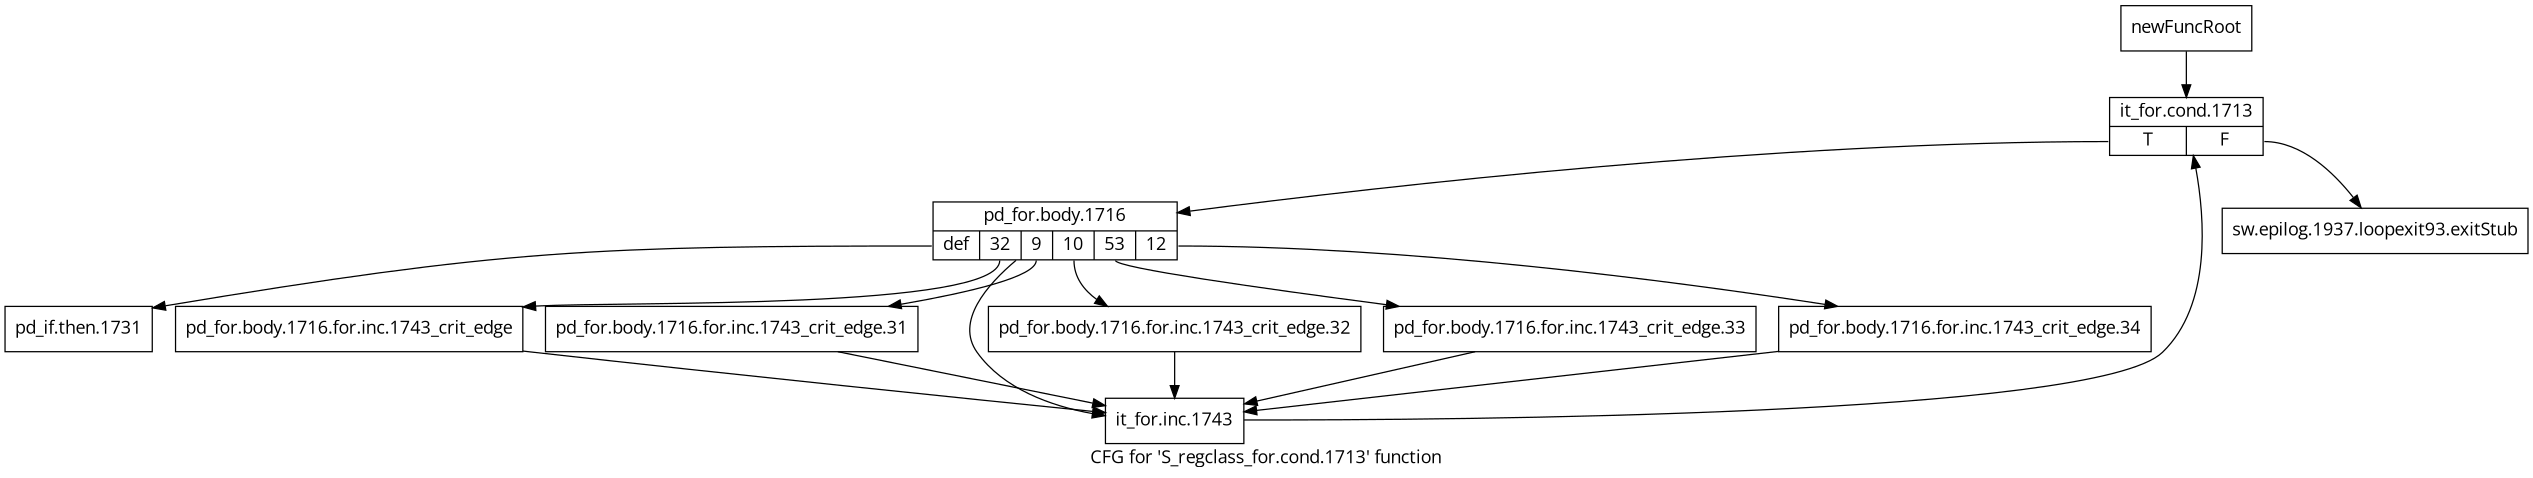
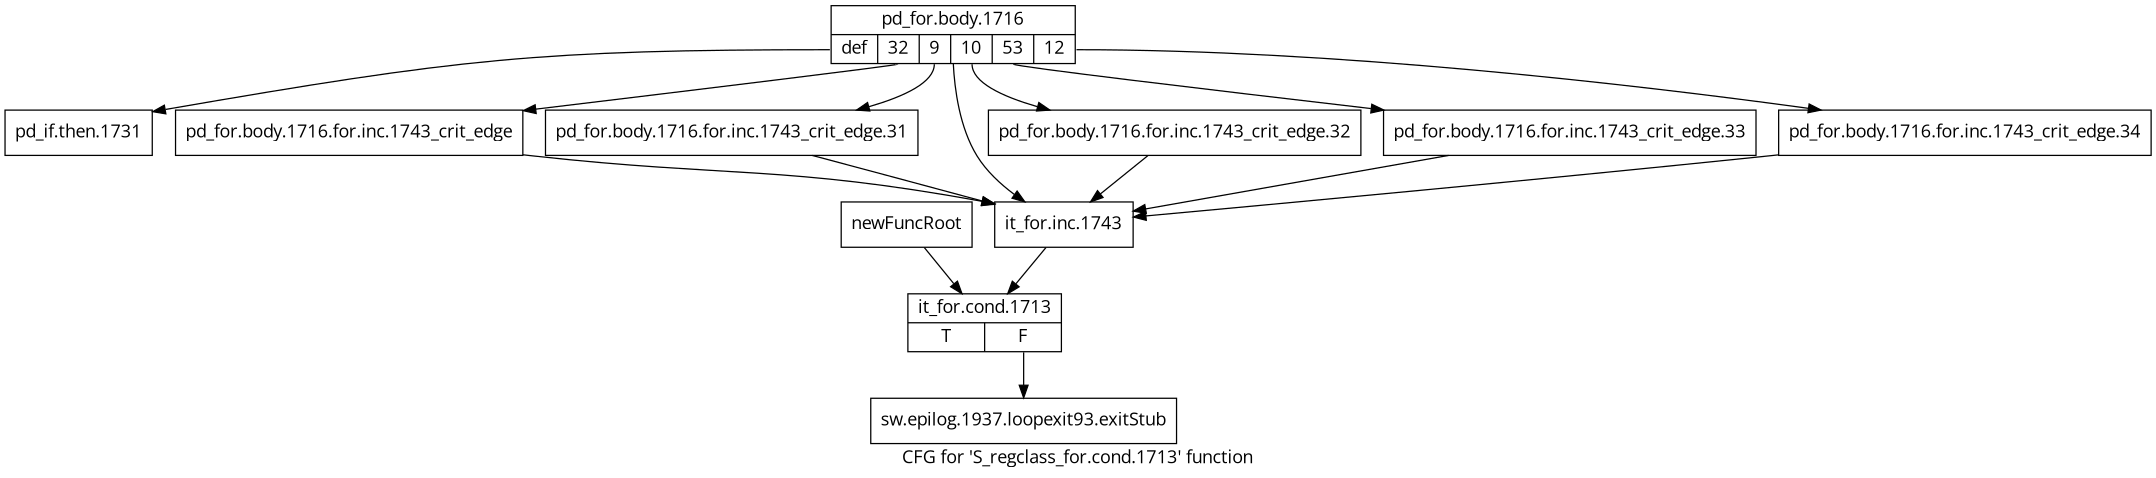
(1648, 163) -> none
